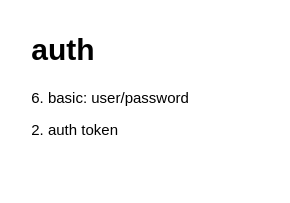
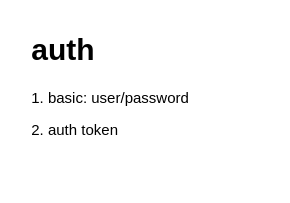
(119, 40) -> (119, 40)
